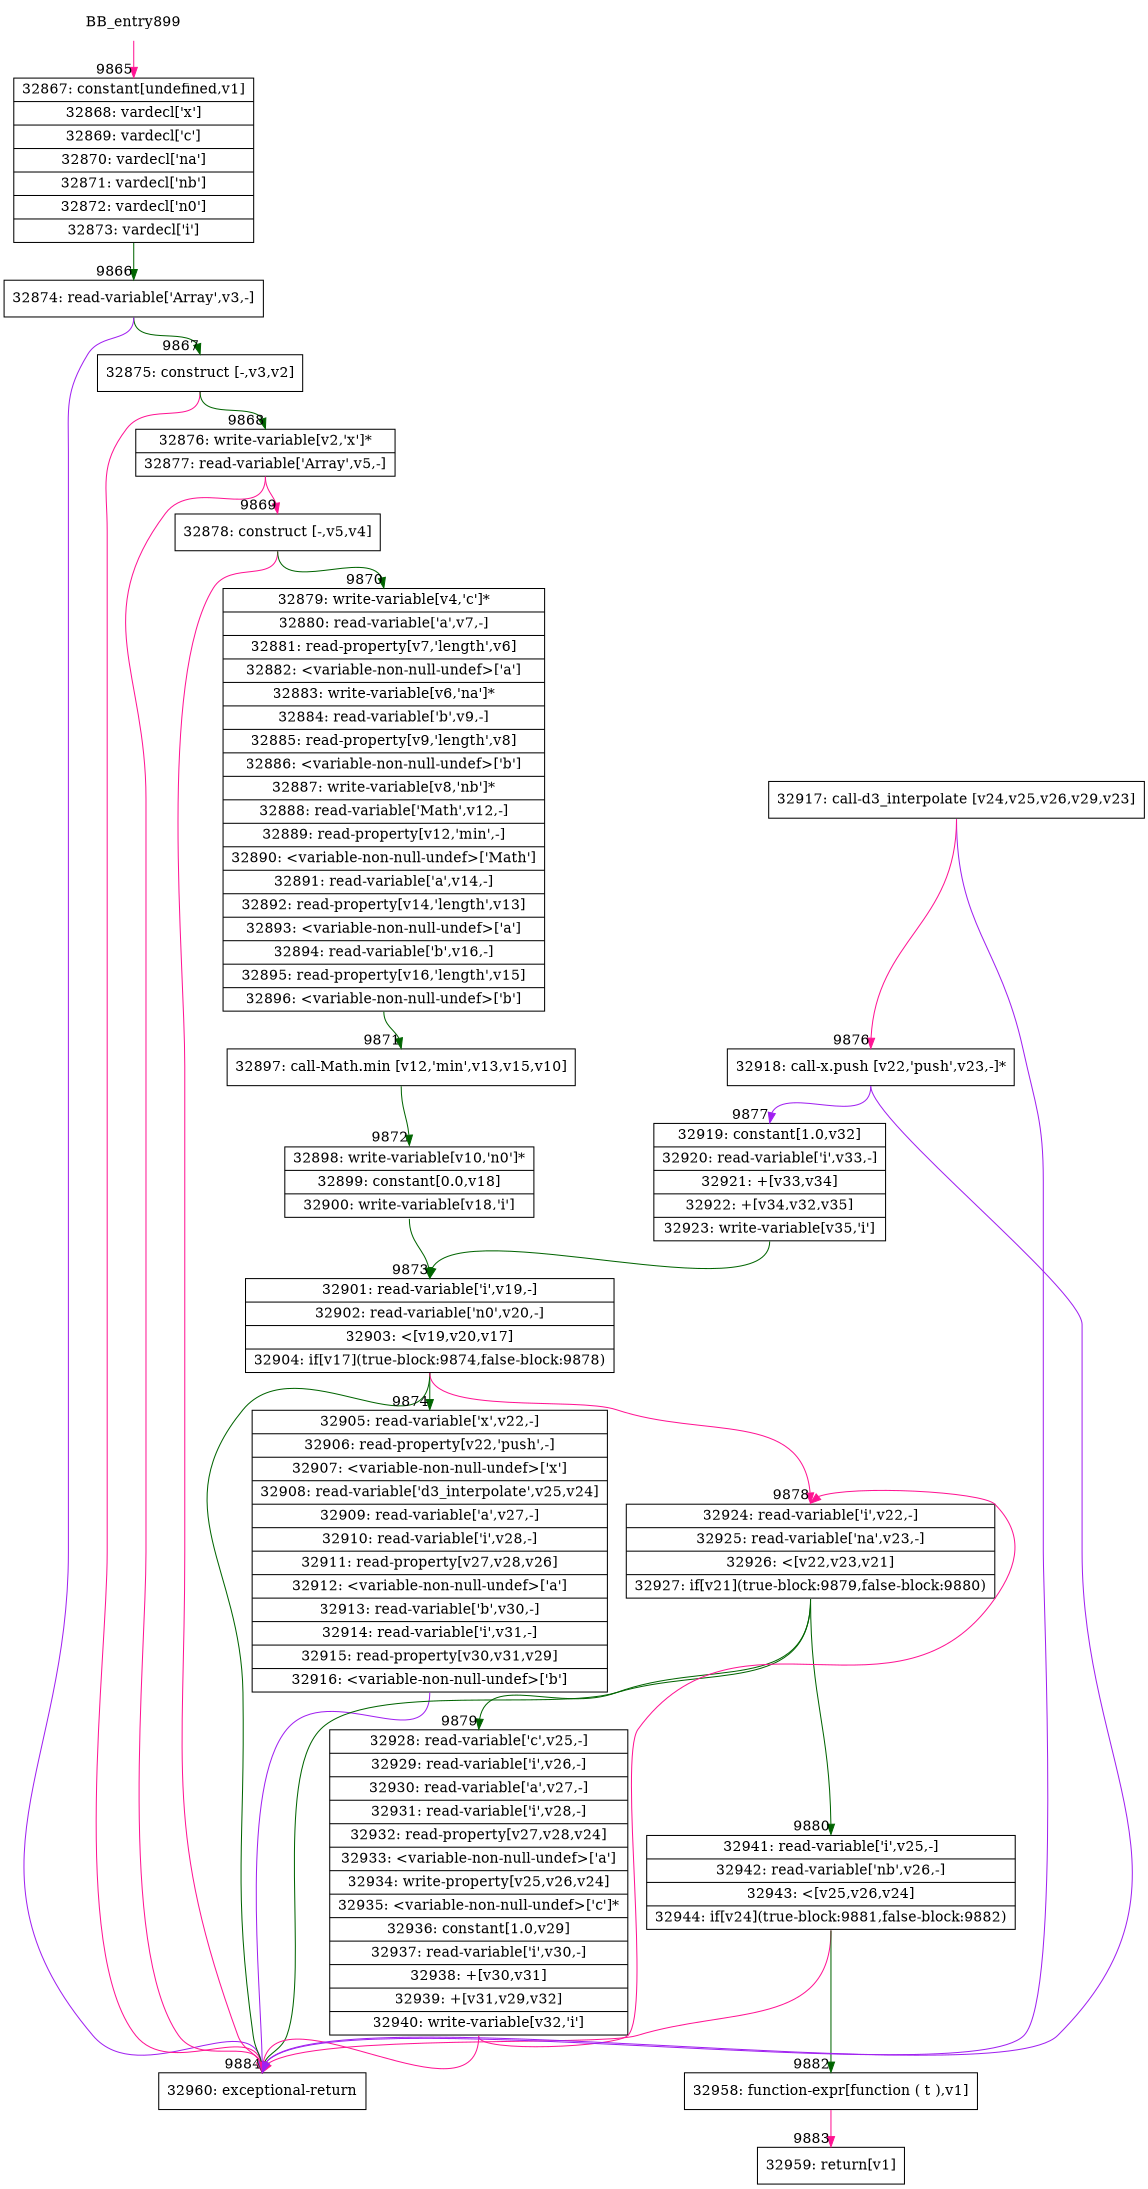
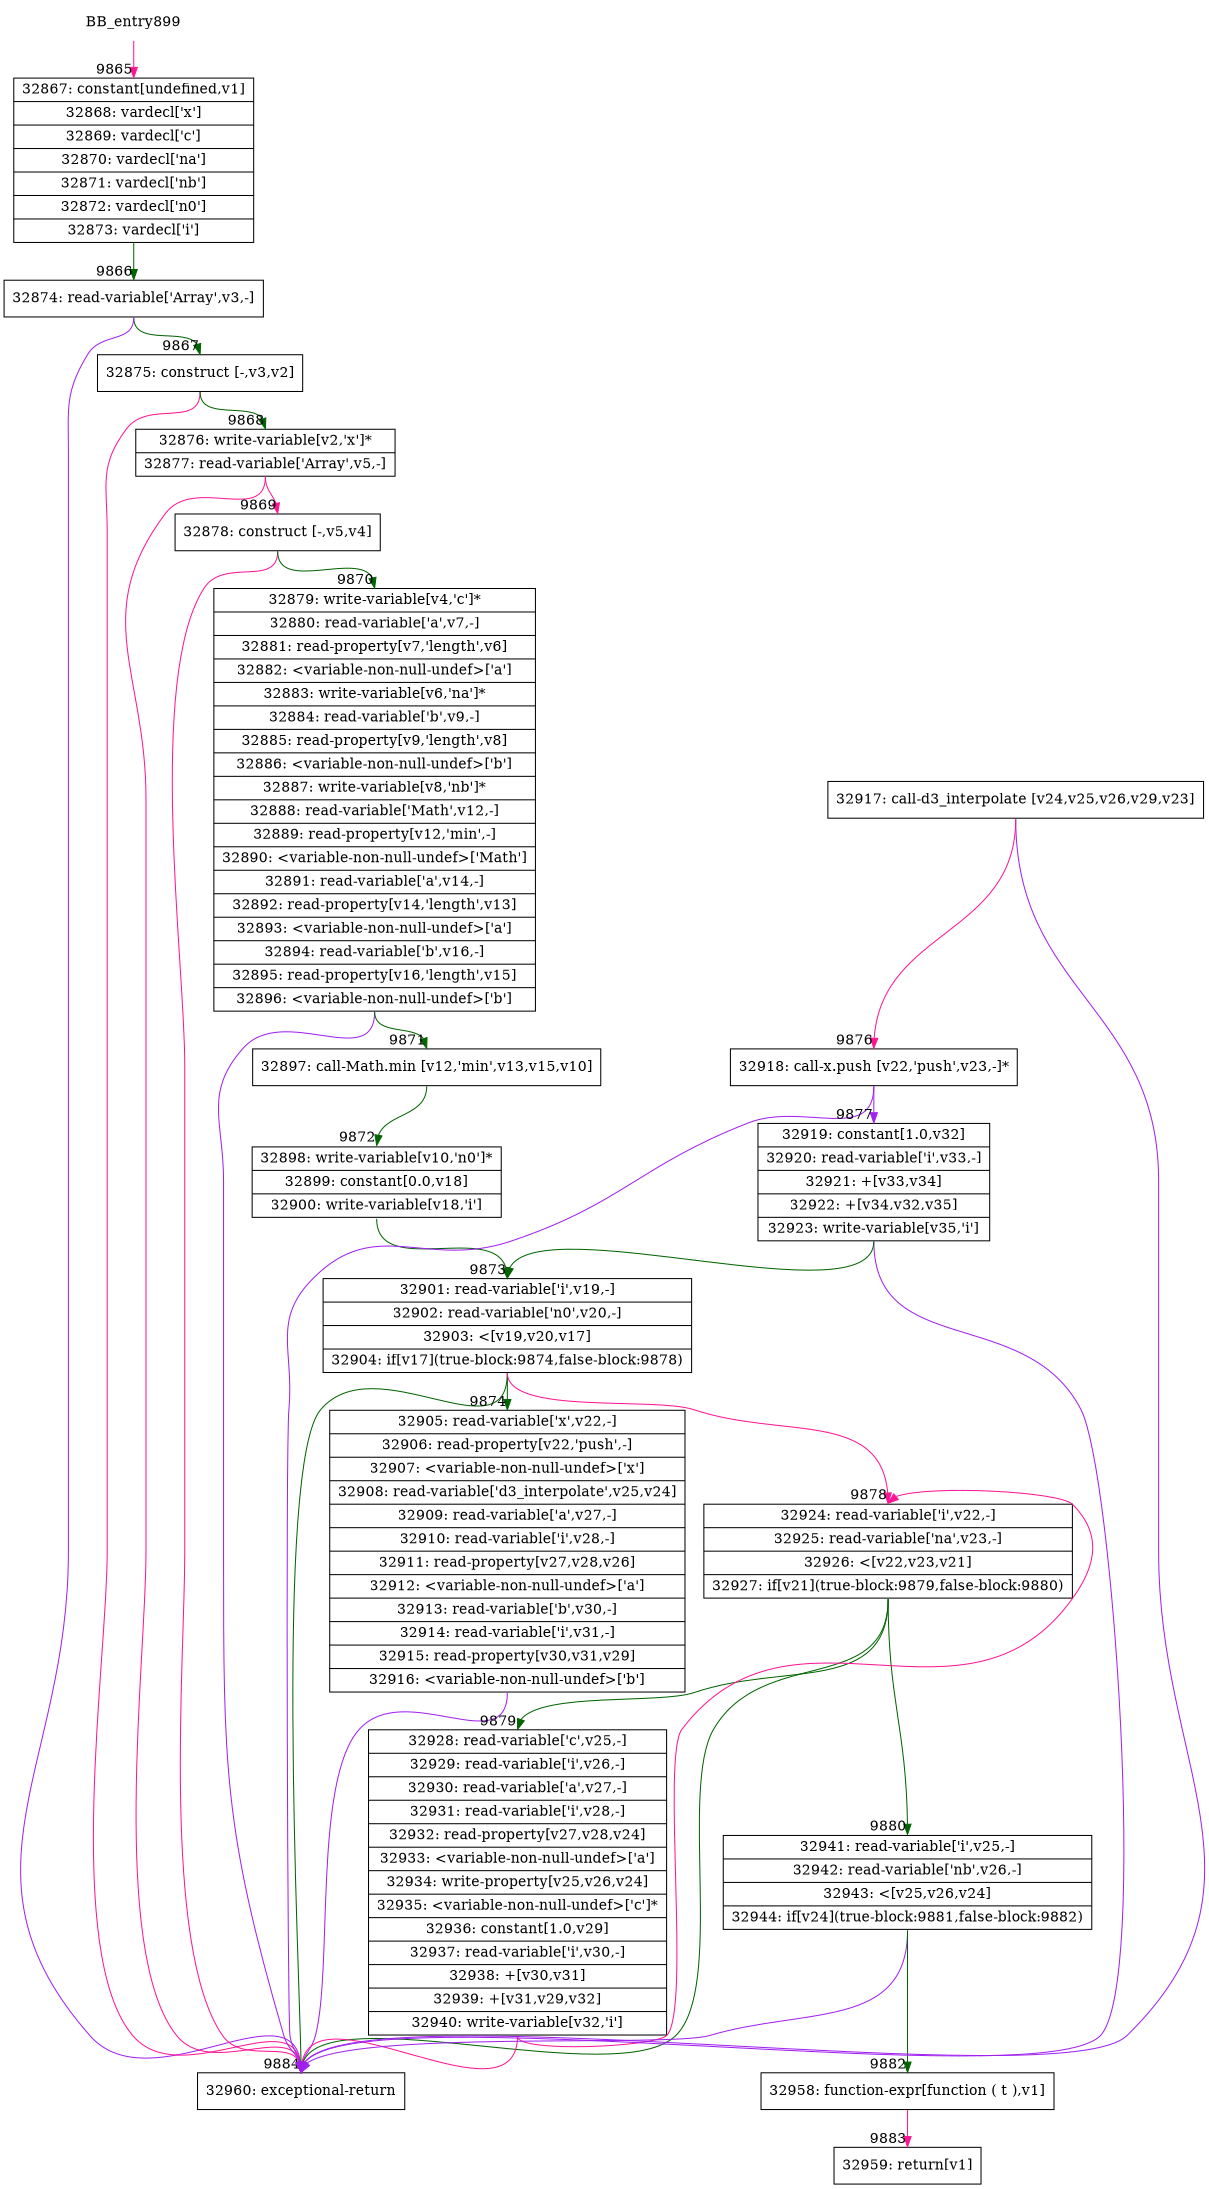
none -> (224, 1481)
none -> (1116, 1981)
(635, 2036) -> (696, 2037)
